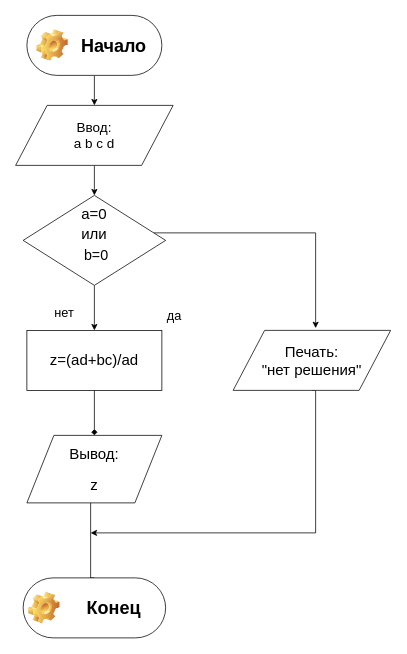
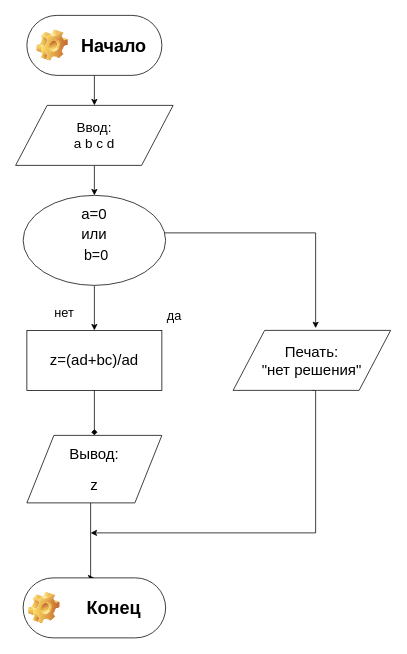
(94, 240) -> (94, 240)
(90, 575) -> (90, 576)
